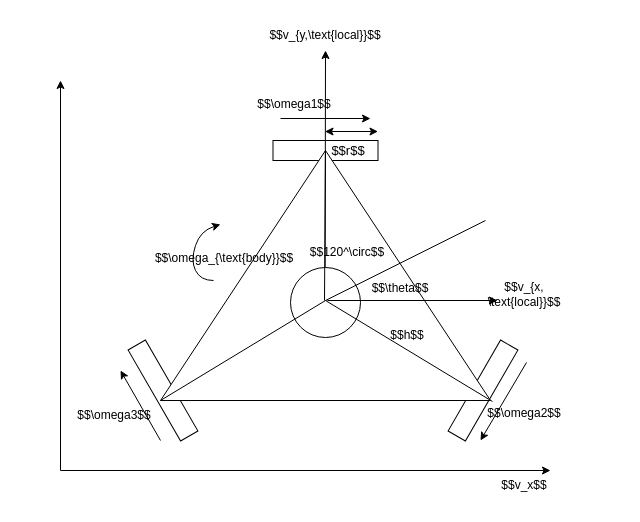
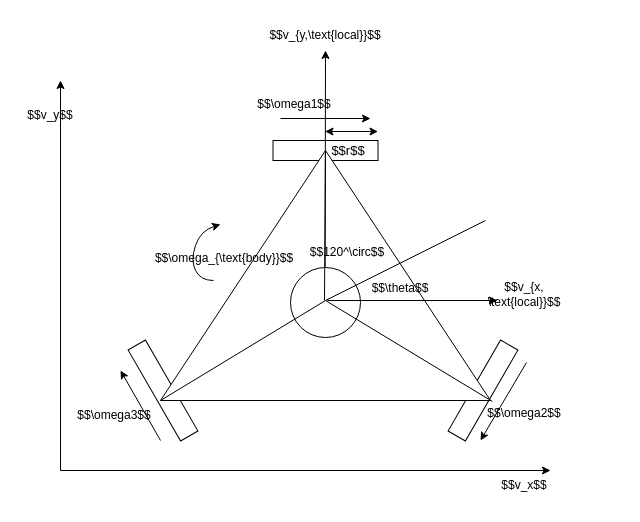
none -> (51, 116)
(408, 336) -> none
